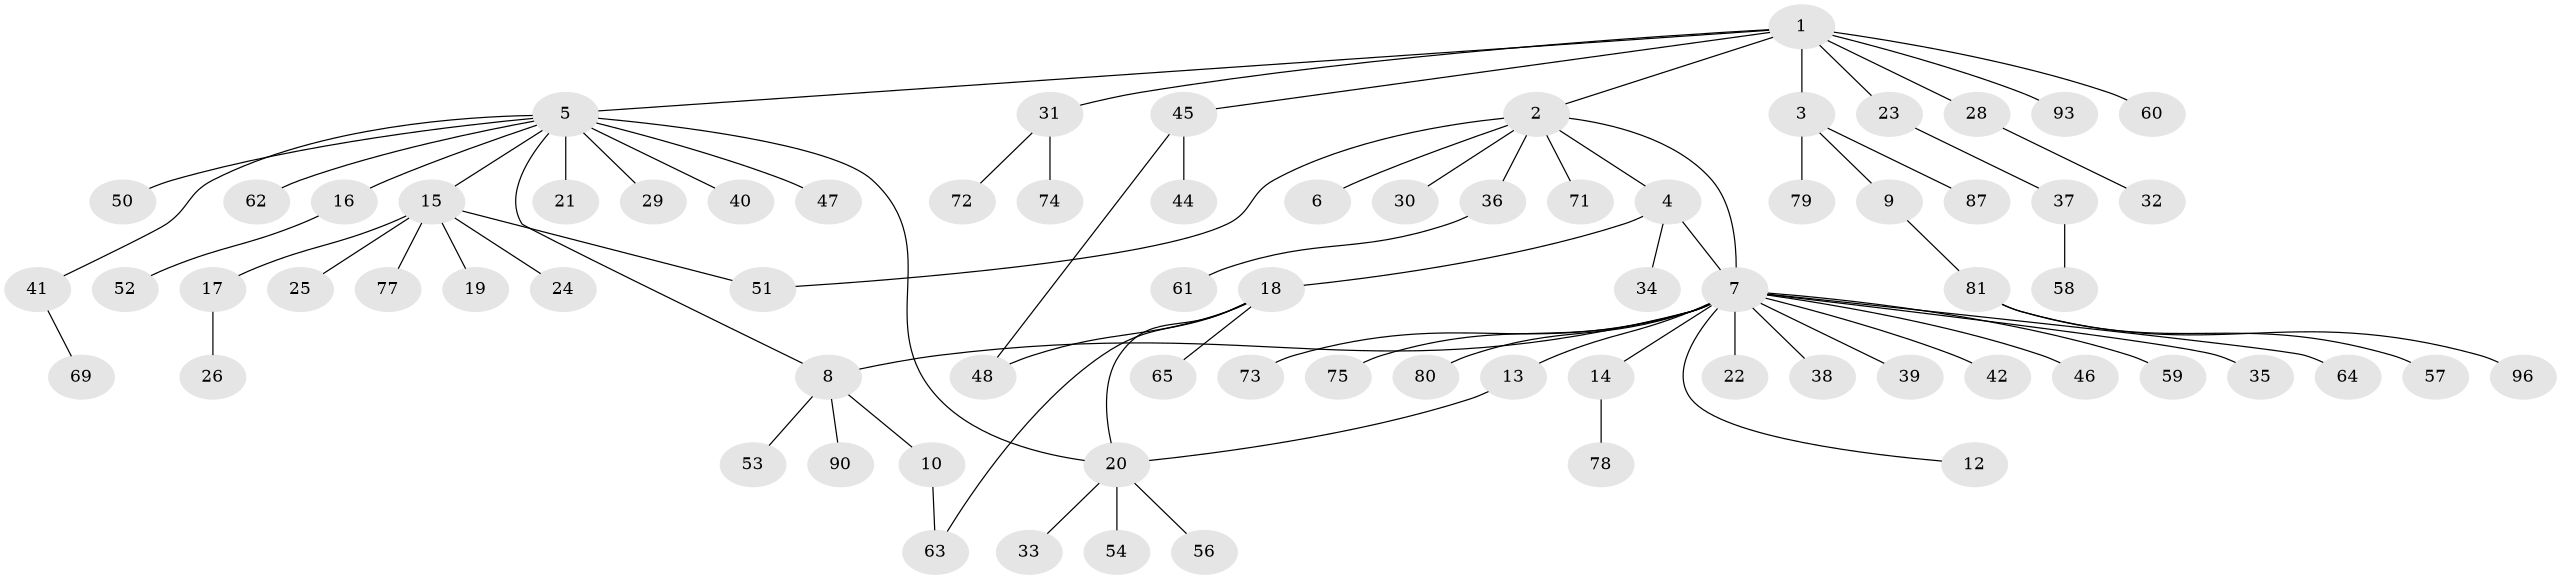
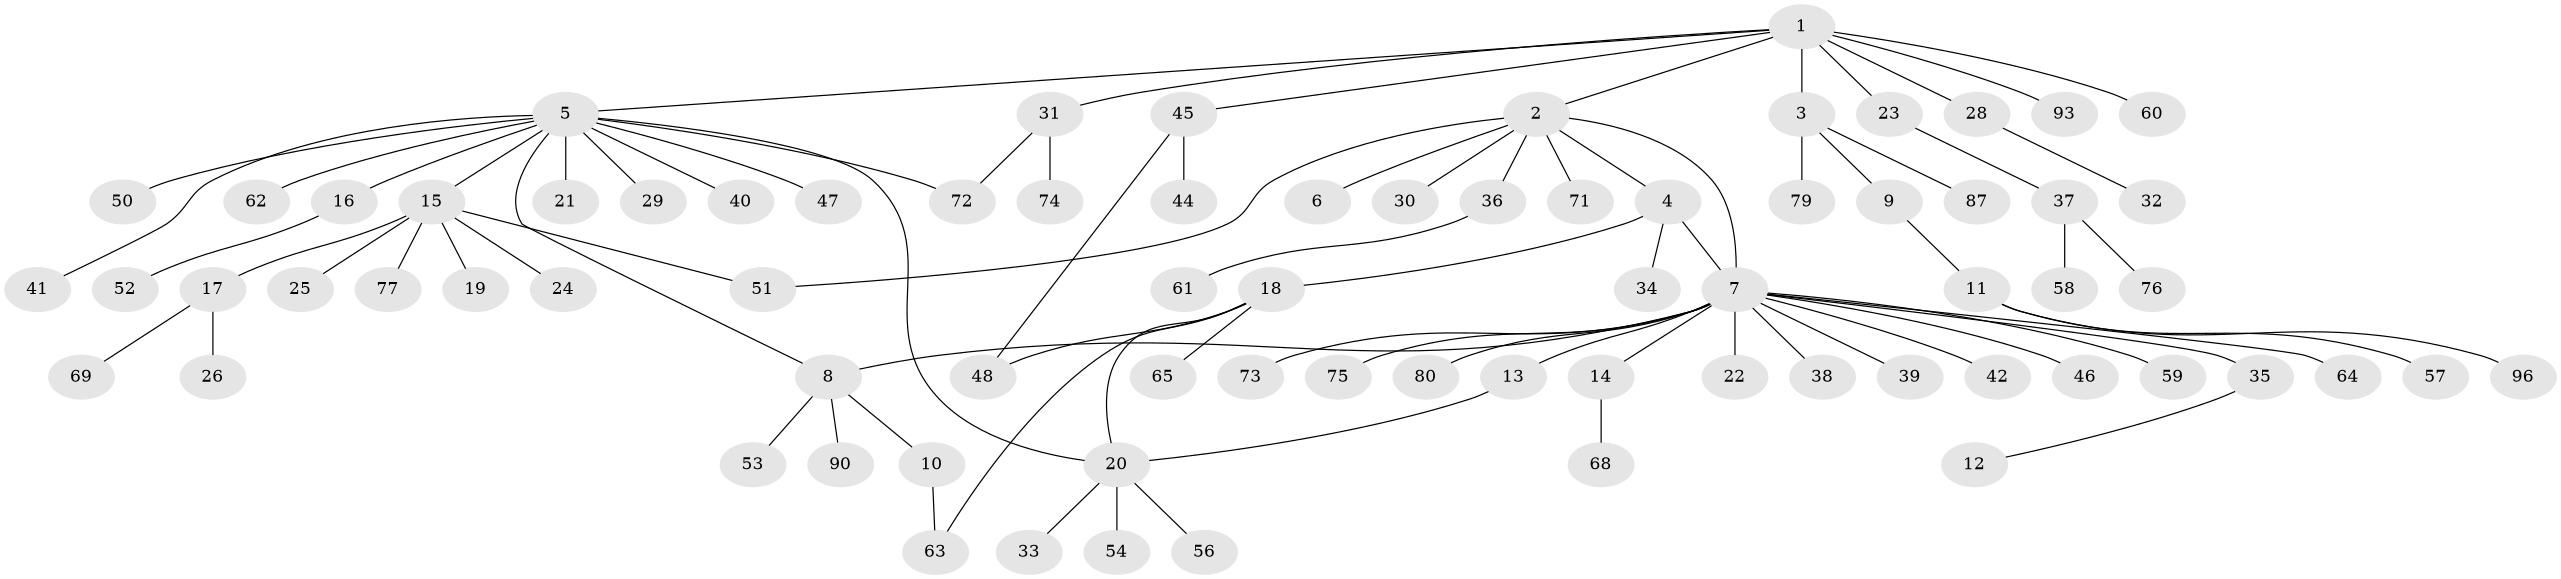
none -> (769, 146)
(1977, 290) -> (1977, 290)
none -> (2152, 290)
(60, 333) -> (147, 333)
(1762, 433) -> (2122, 429)
(1601, 465) -> (1601, 465)
